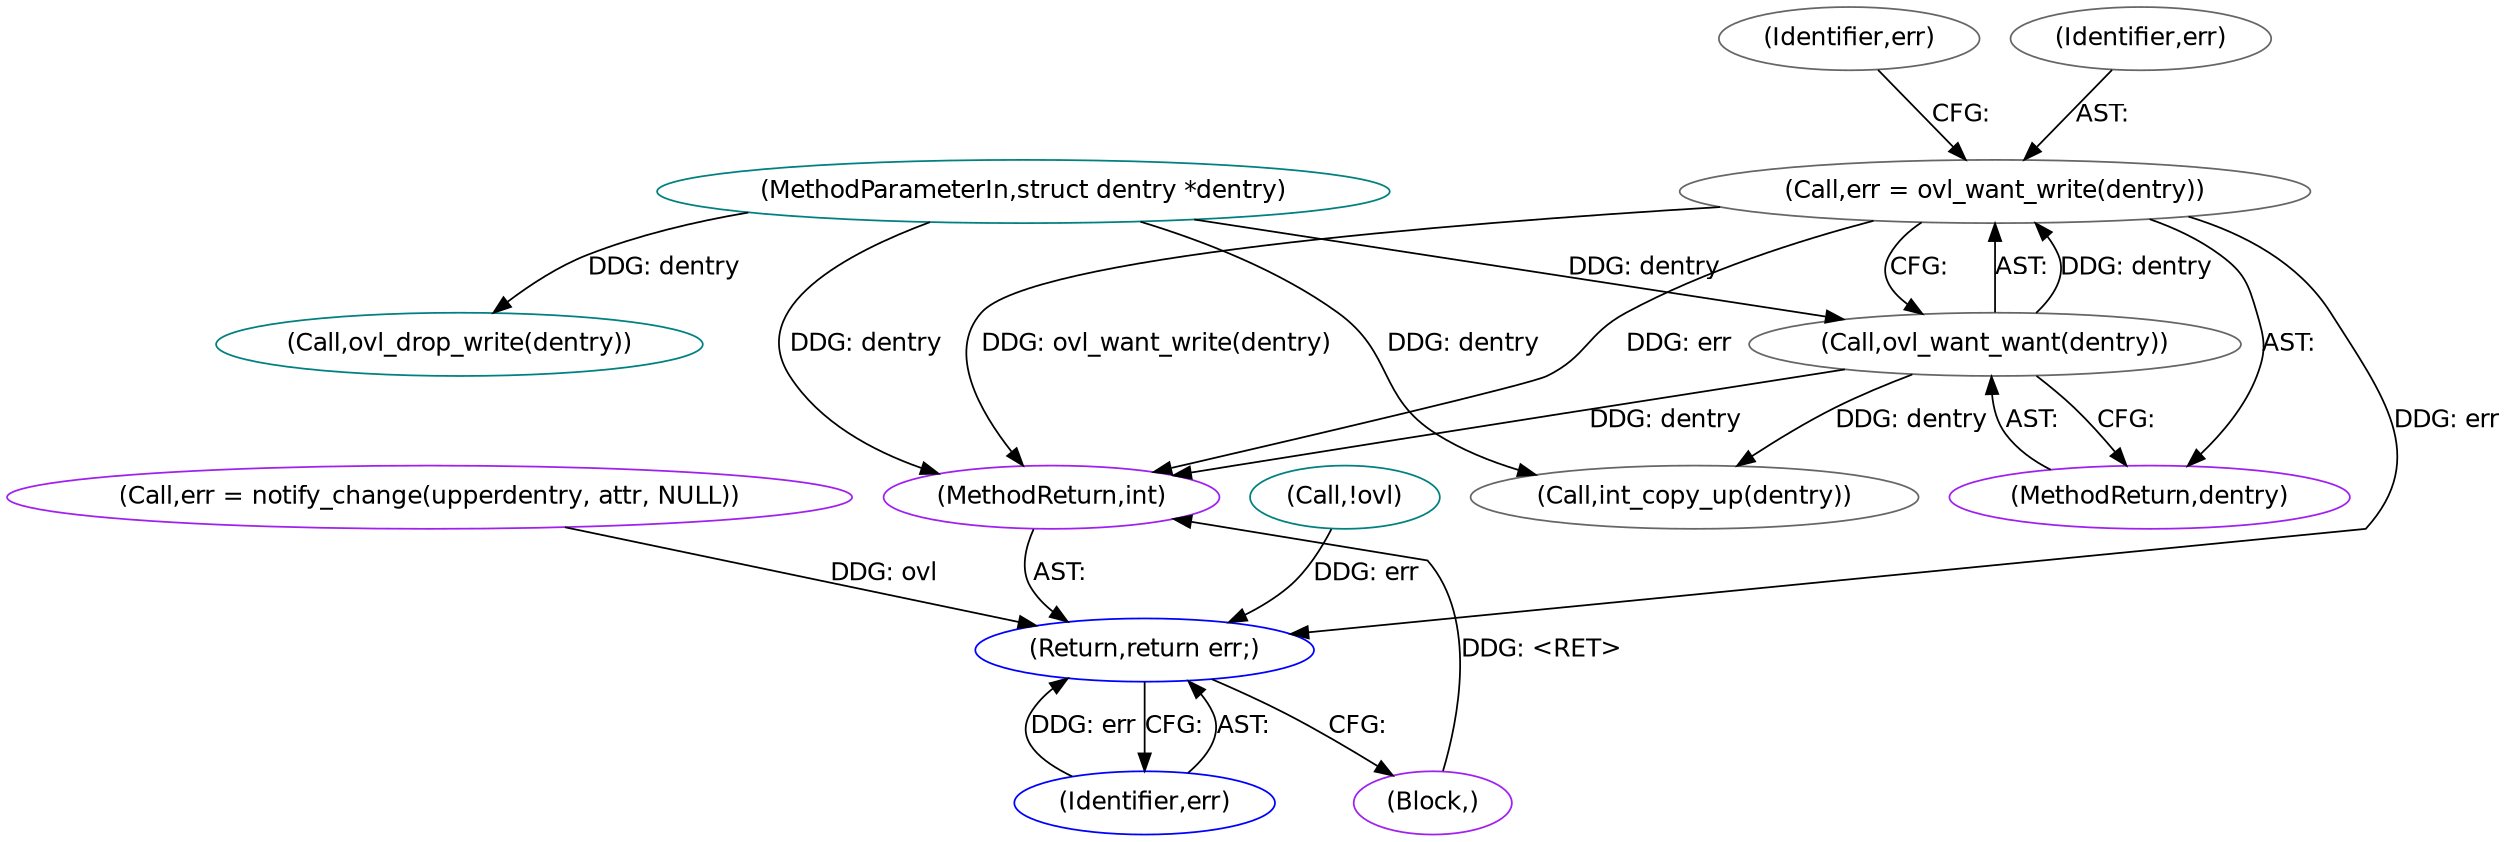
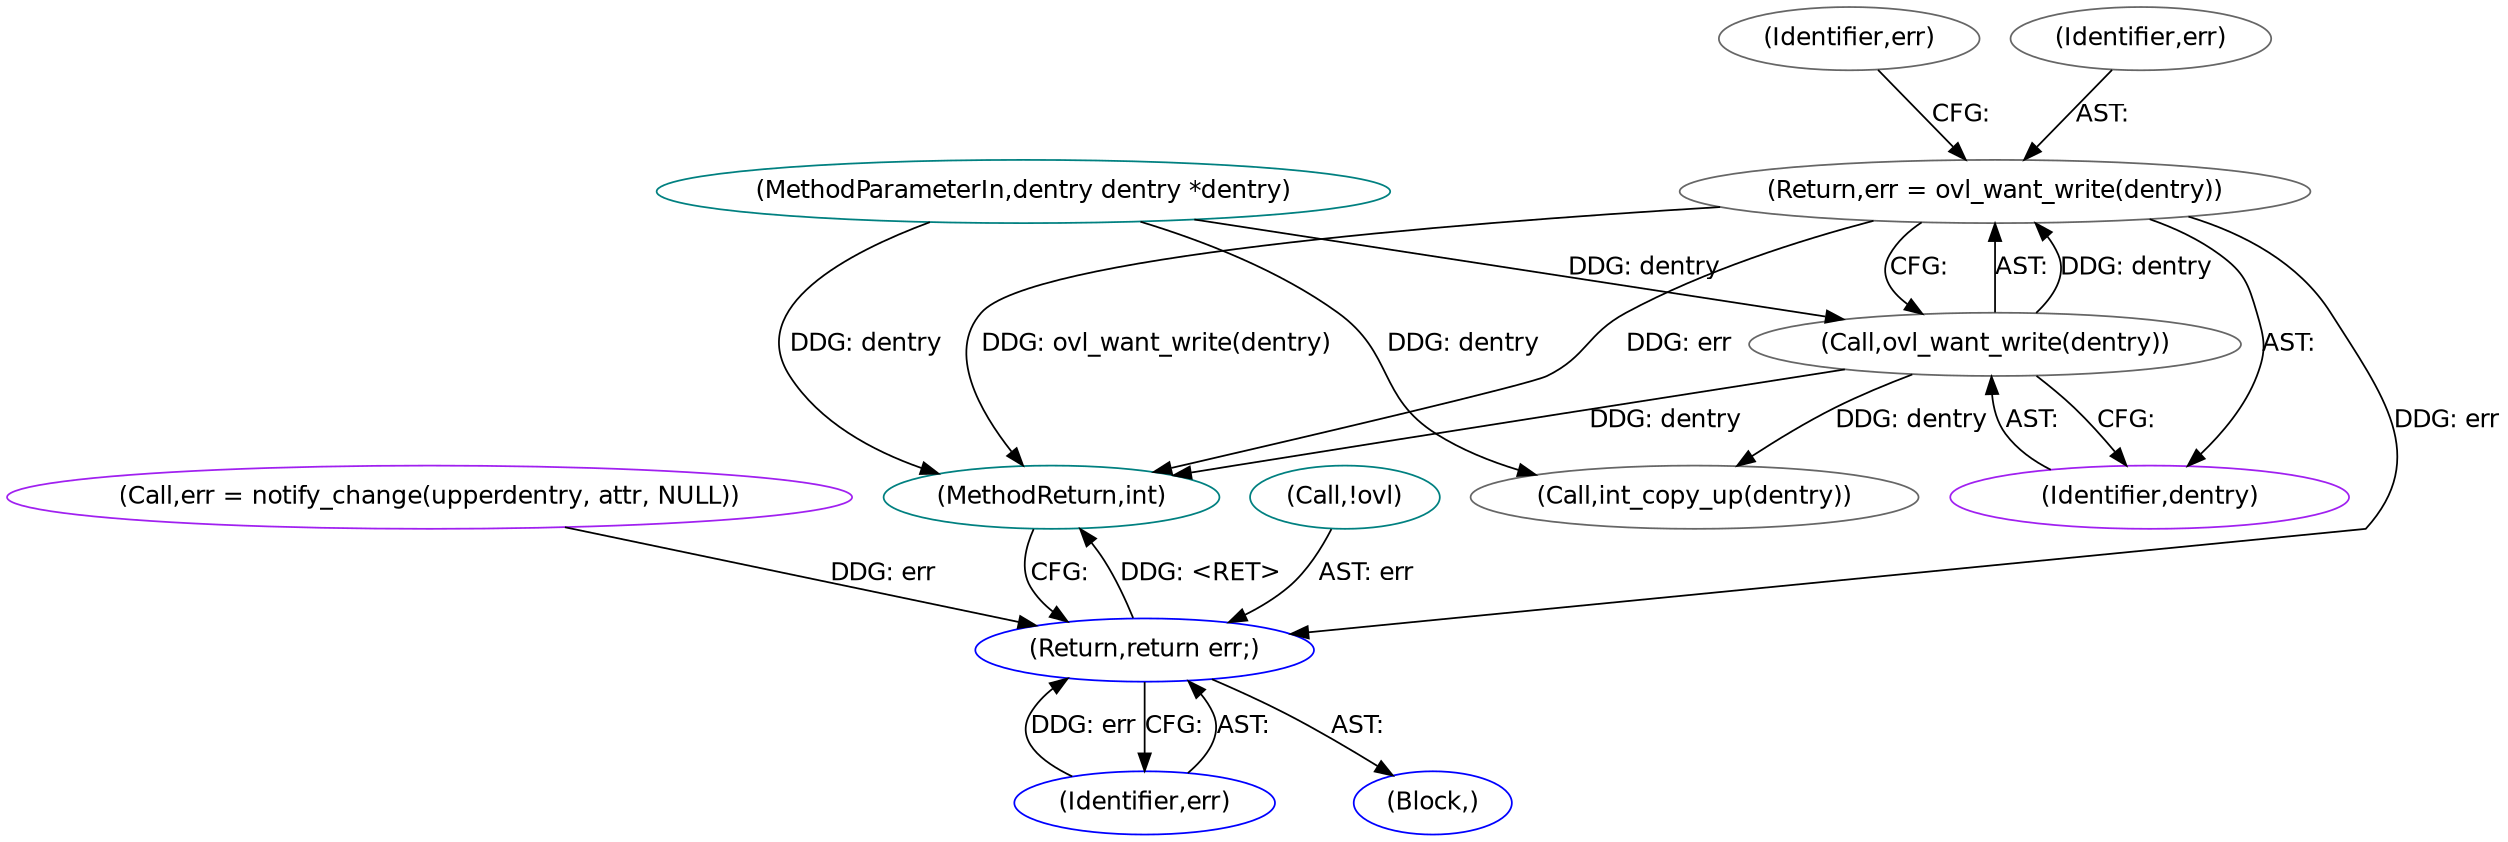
(1023, 192) -> (1023, 192)
(1995, 192) -> (1995, 192)
(459, 344) -> none
(1995, 344) -> (1995, 344)
(1052, 497) -> (1052, 497)
(2150, 497) -> (2150, 497)
(1418, 559) -> (1115, 579)
(884, 574) -> (884, 574)
(1064, 574) -> (1064, 574)
(1367, 574) -> (1367, 574)
(1362, 726) -> (1362, 726)
(1433, 803) -> (1433, 803)
